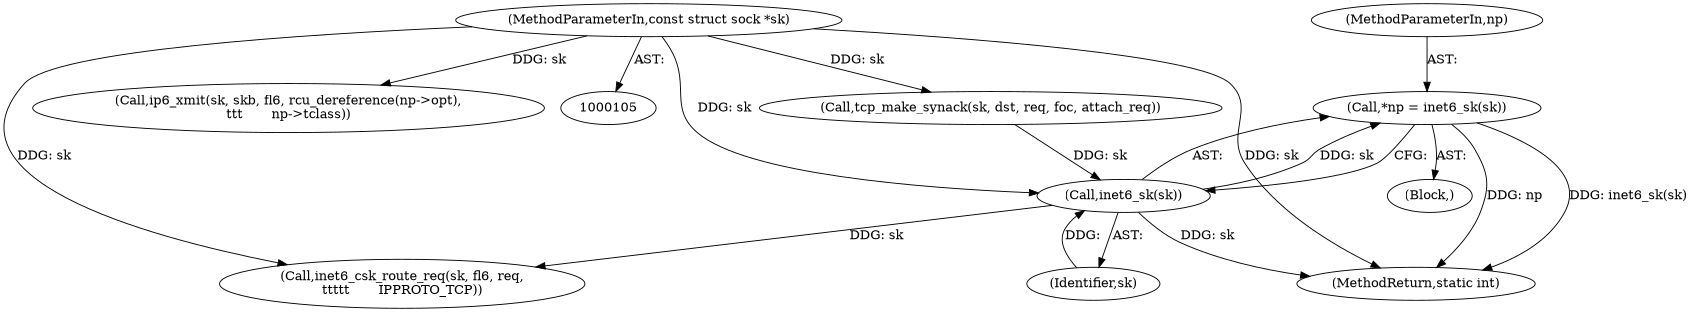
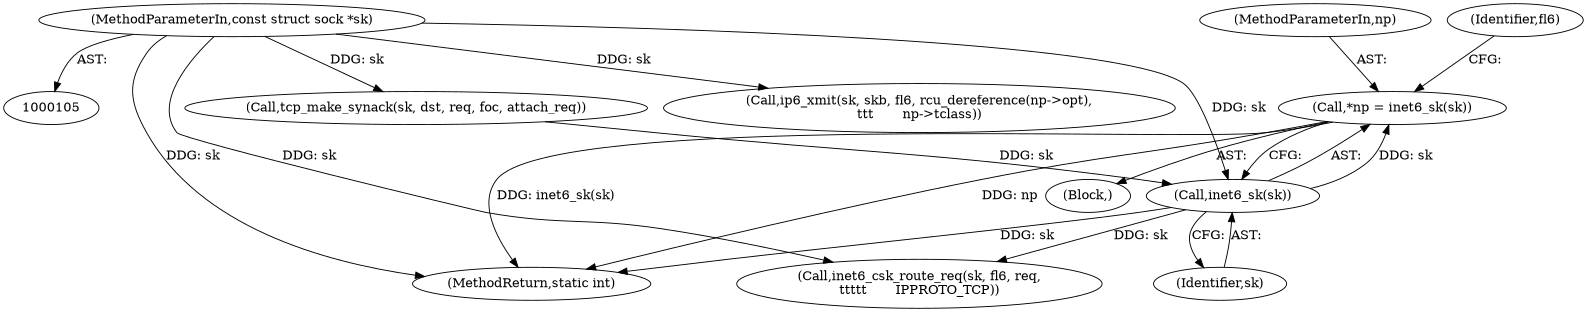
none -> (1515, 20)
(1085, 236) -> (1248, 236)
(1130, 236) -> (1210, 236)
